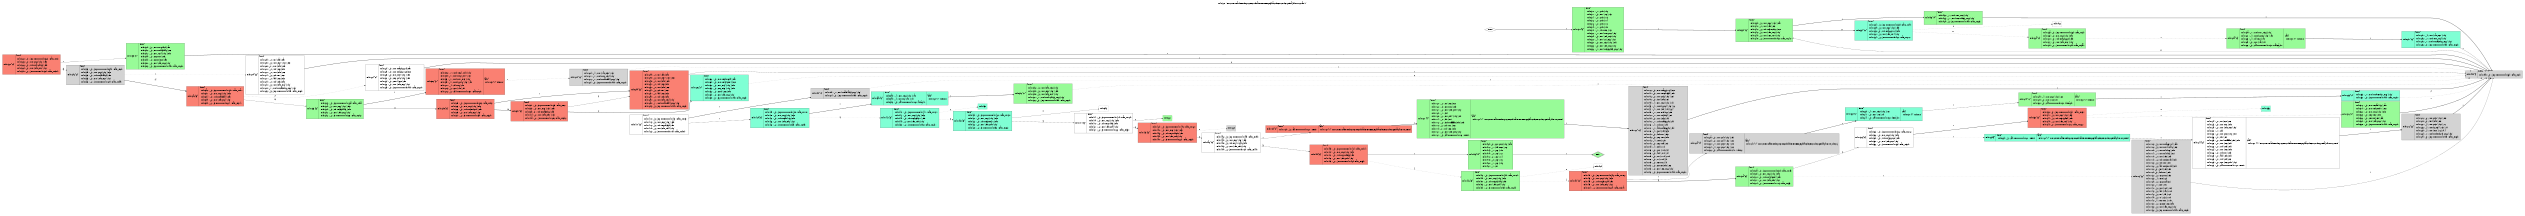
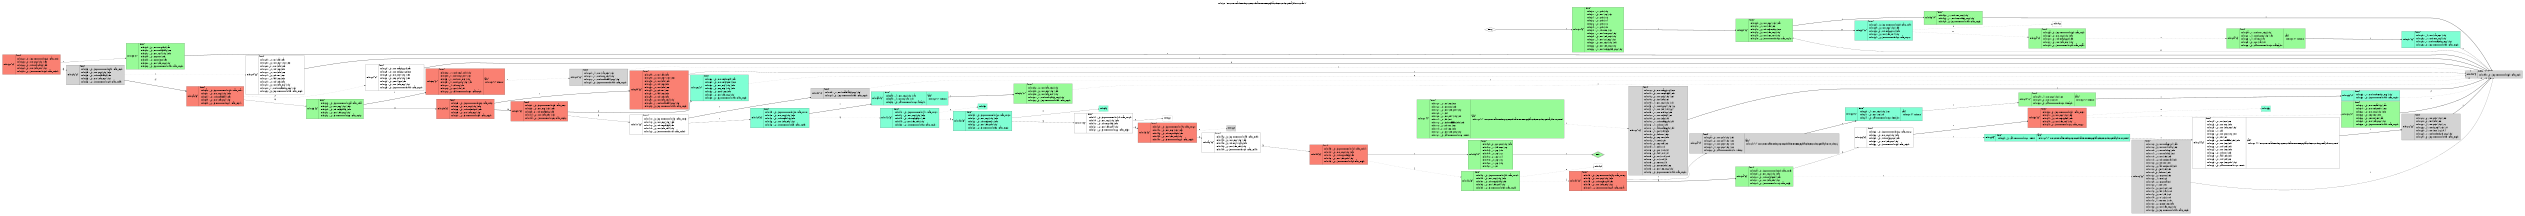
(1491, 30) -> (1491, 30)
(598, 102) -> (598, 119)
(1104, 109) -> (1104, 109)
(1167, 118) -> (1167, 118)
(1596, 126) -> (1596, 126)
(1339, 129) -> none
